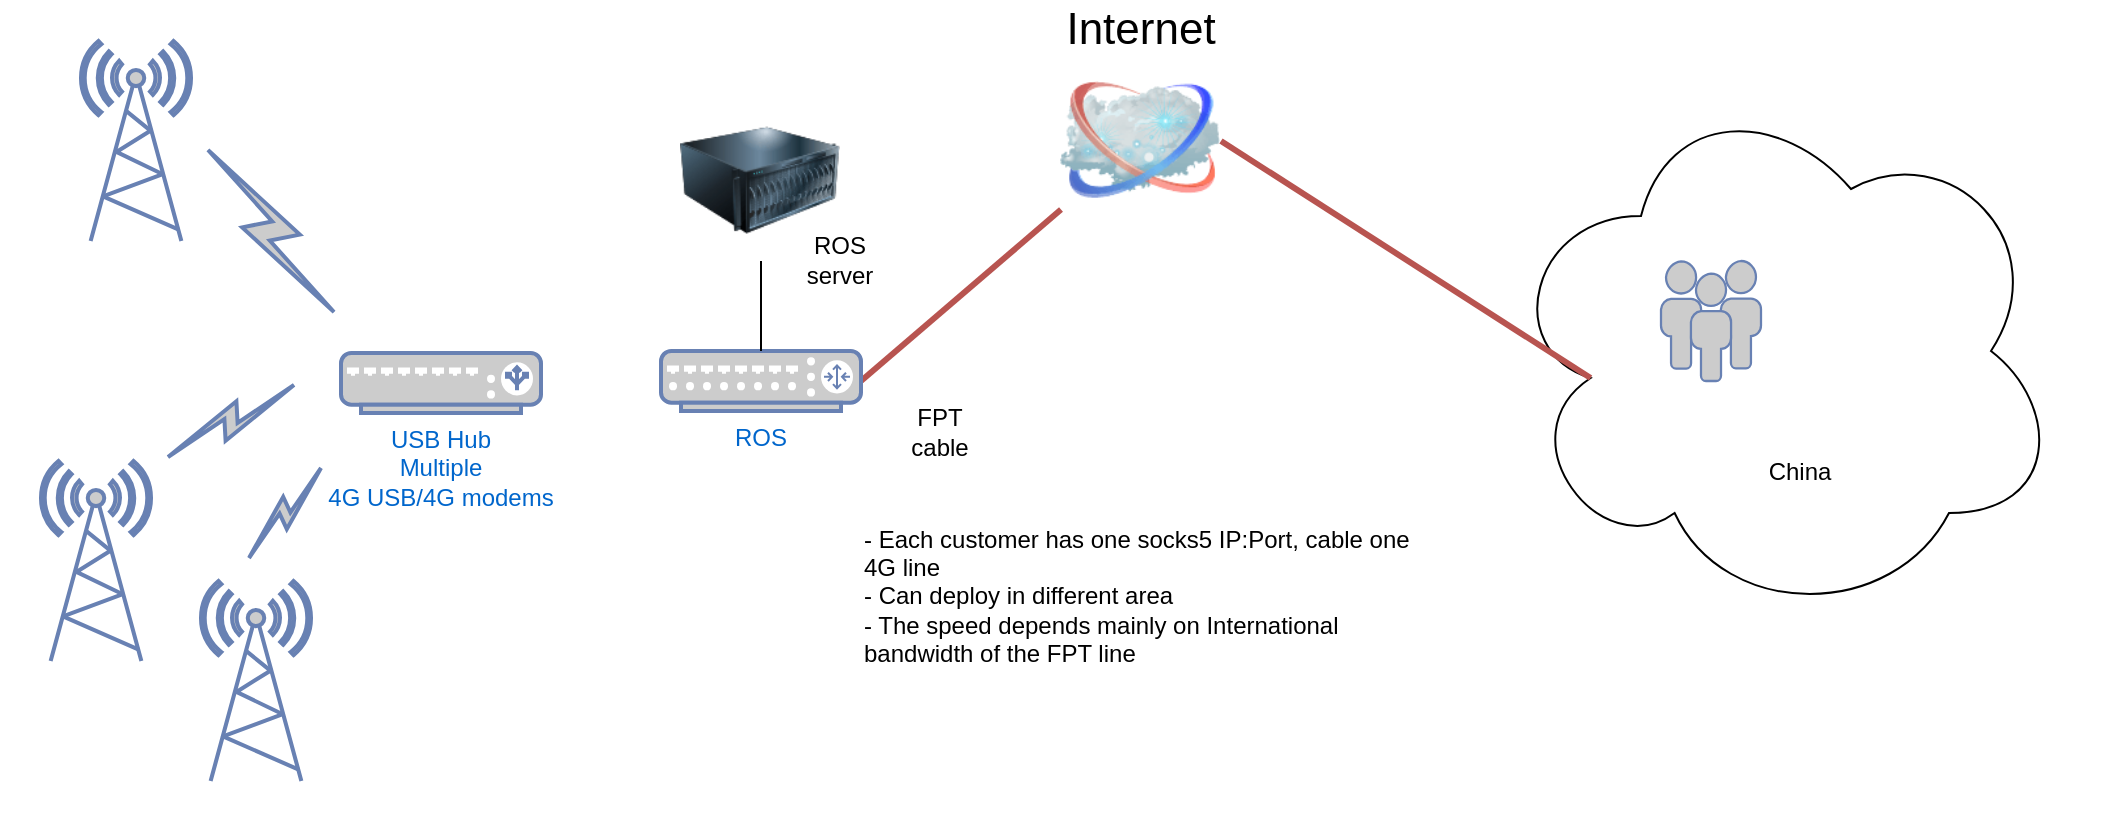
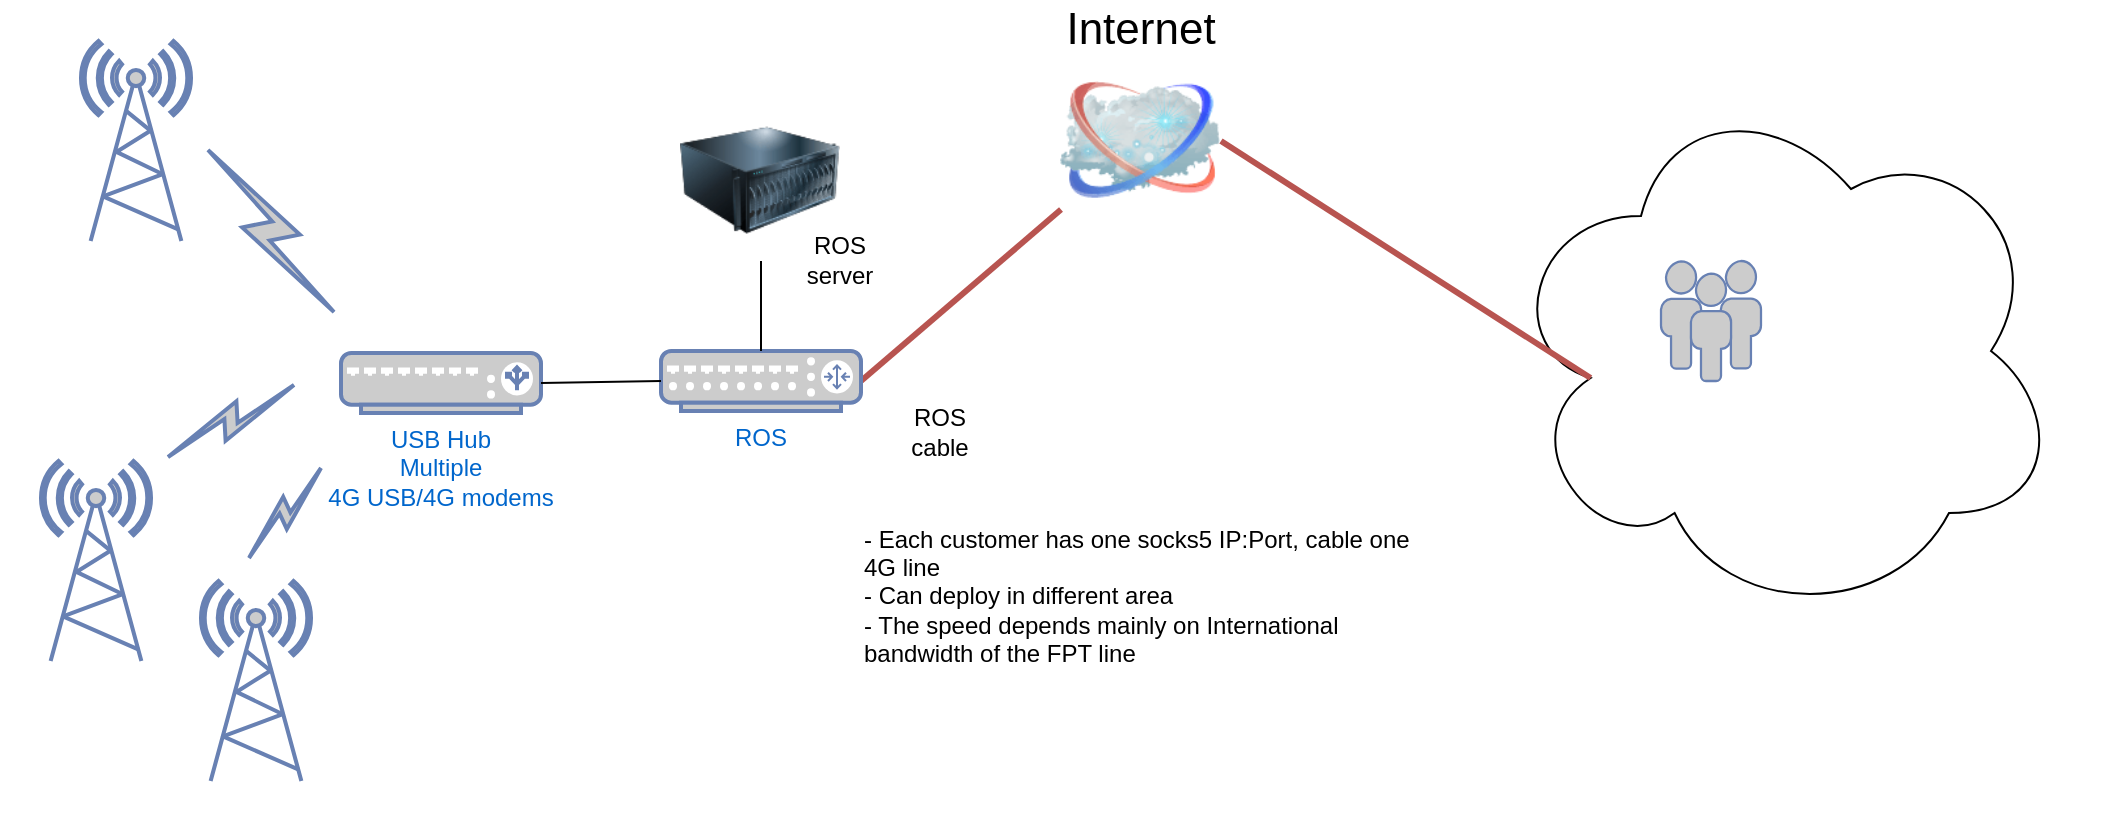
none -> (601, 382)
(941, 433) -> (941, 433)
(1801, 473) -> none
